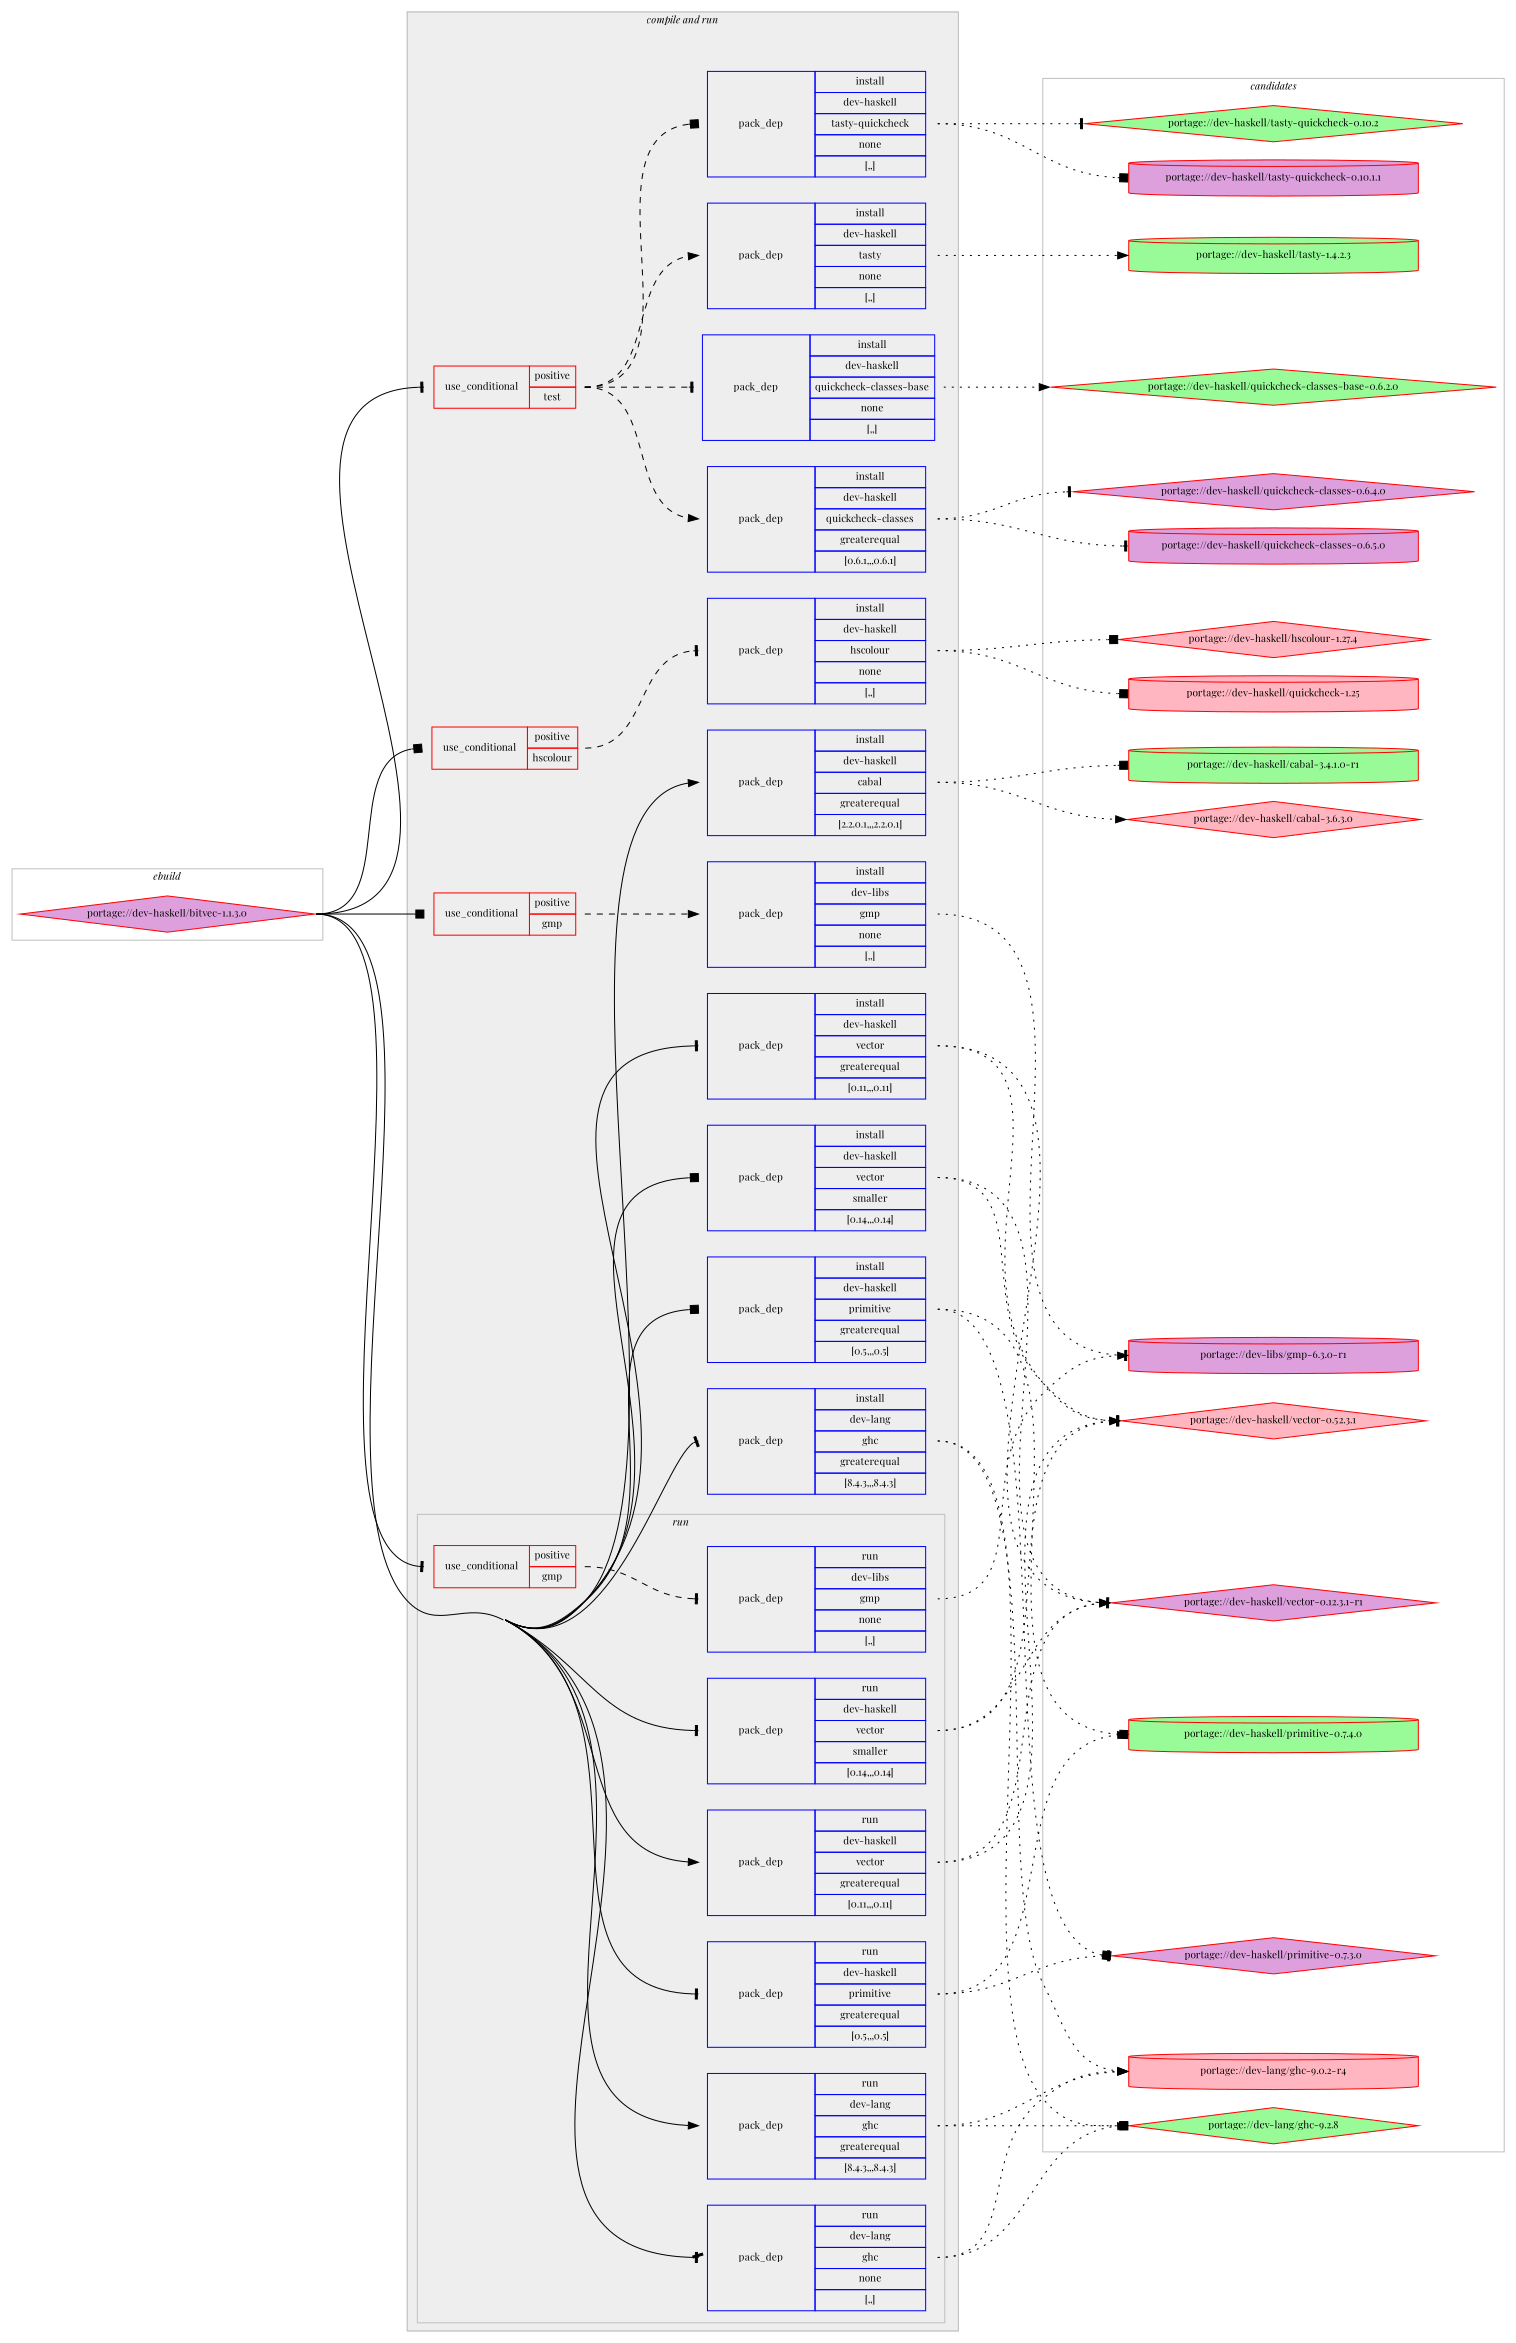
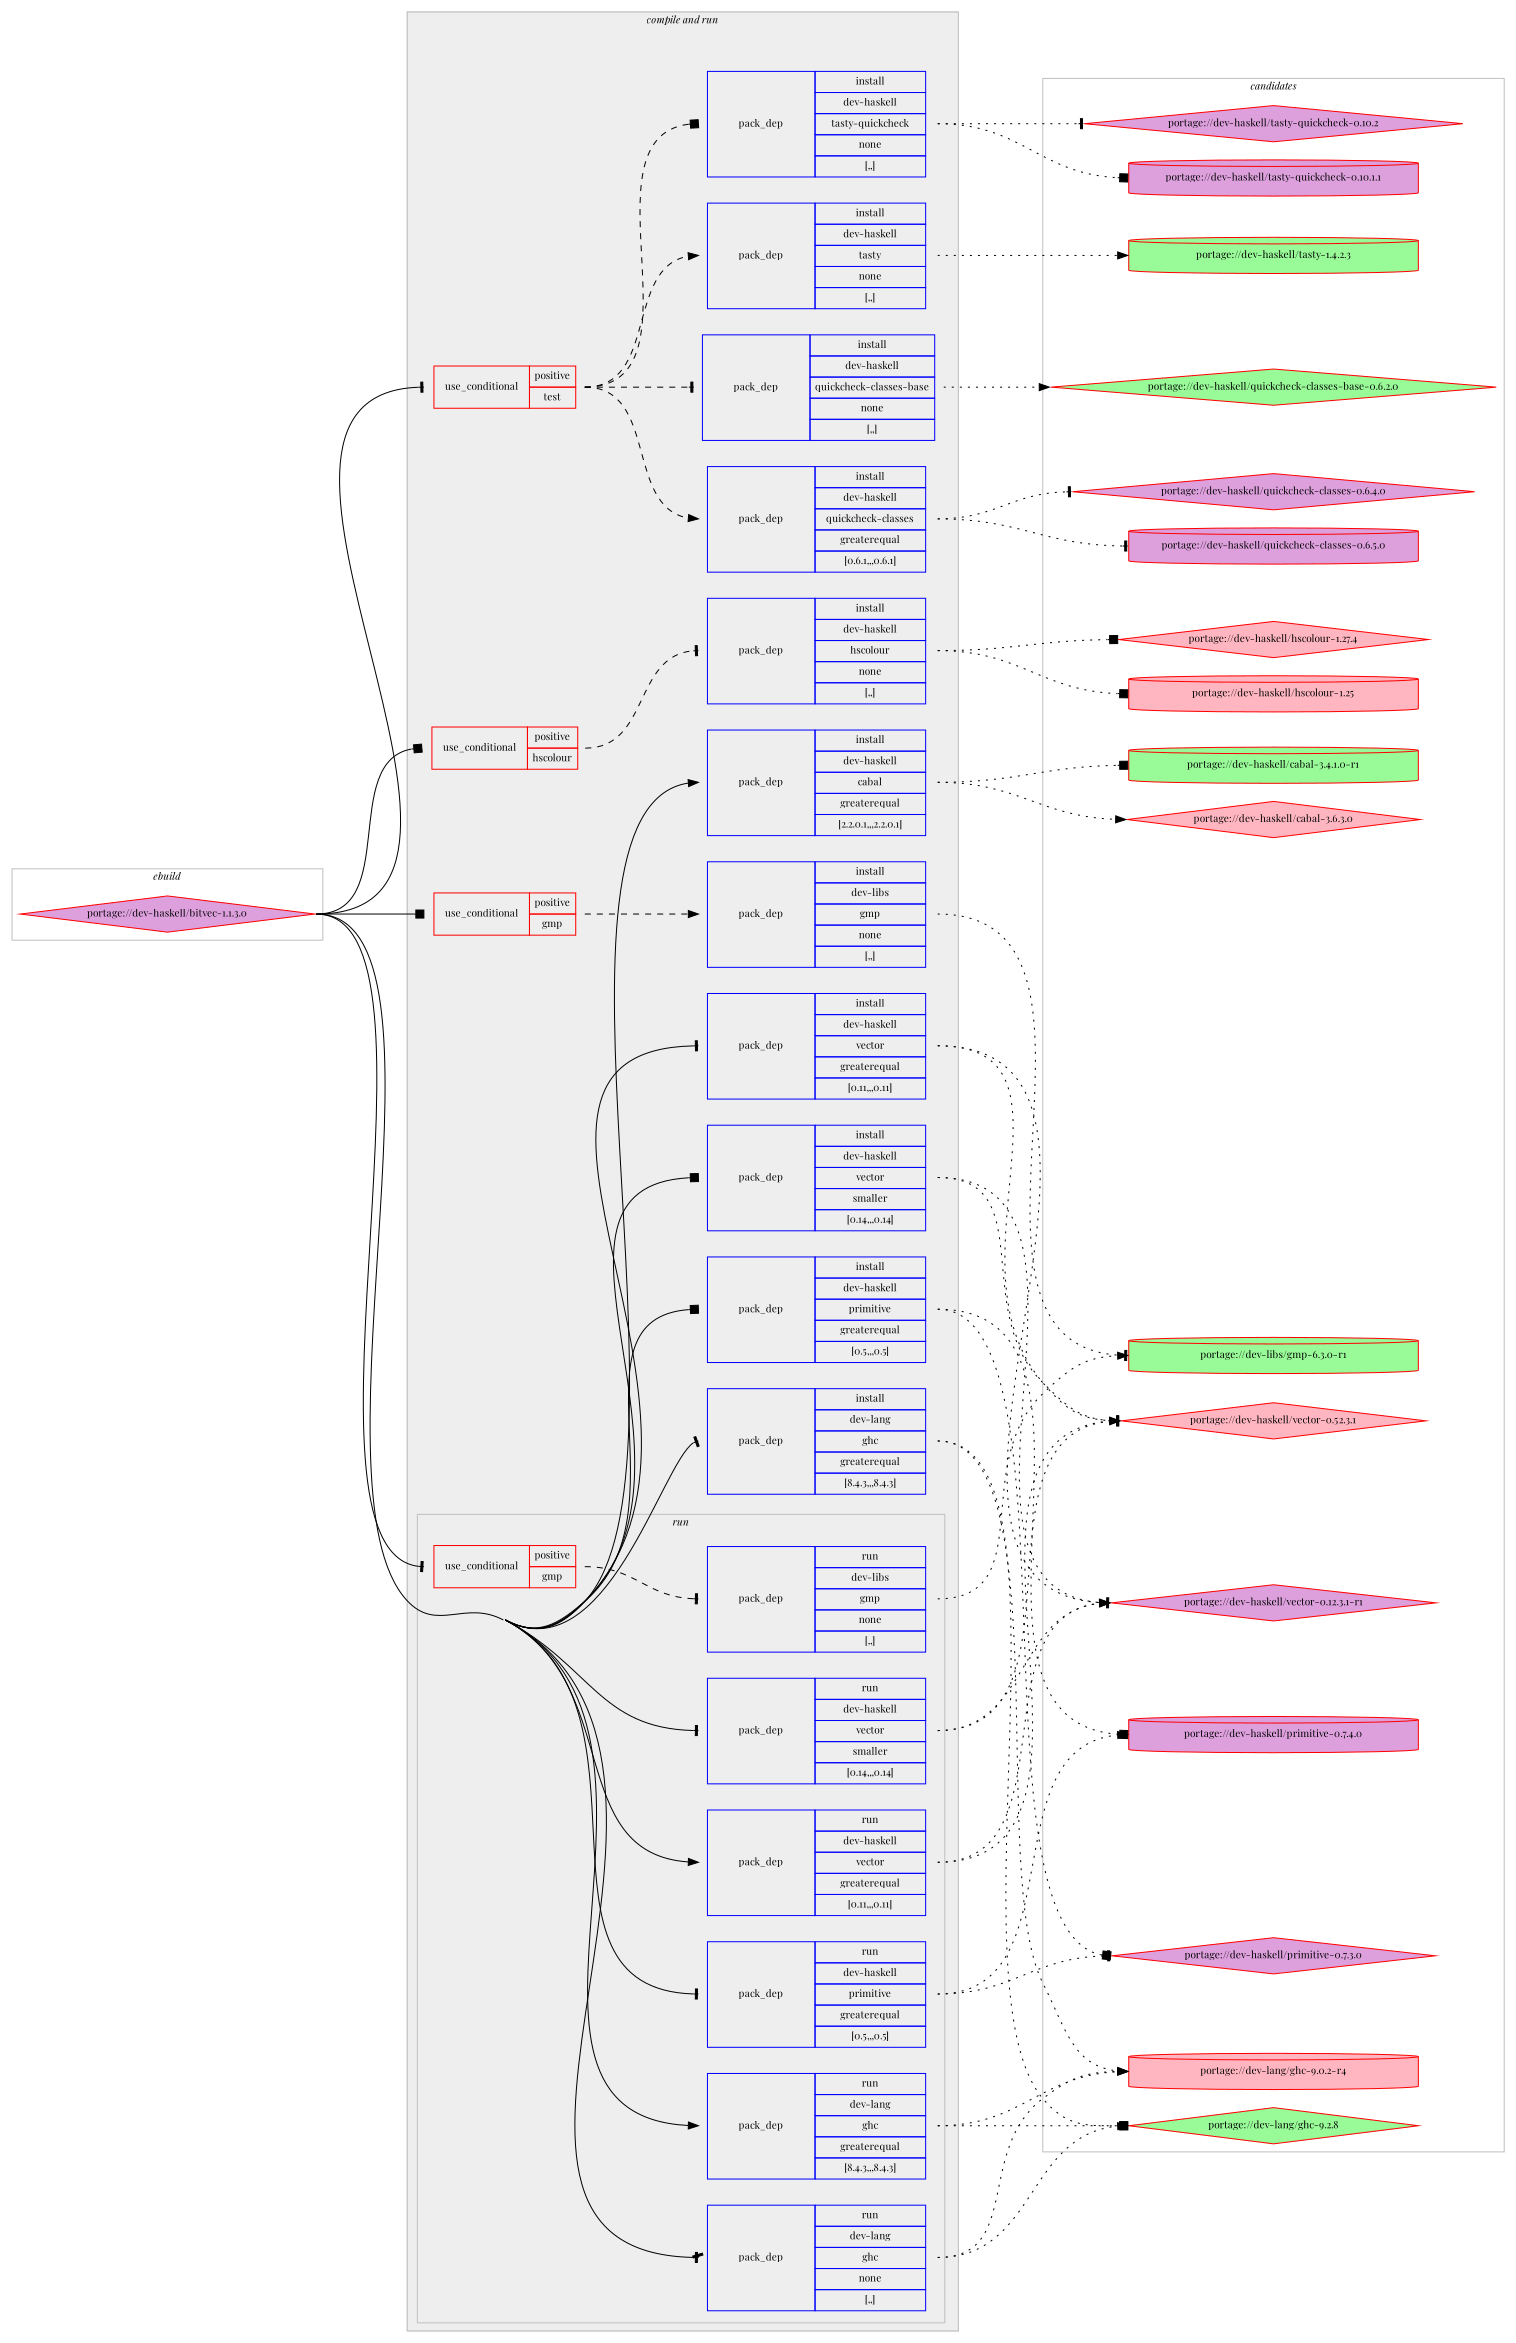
(1274, 124) -> (1274, 124)
(1274, 694) -> (1274, 694)
(1274, 1355) -> (1274, 1355)
(1274, 1735) -> (1274, 1735)
